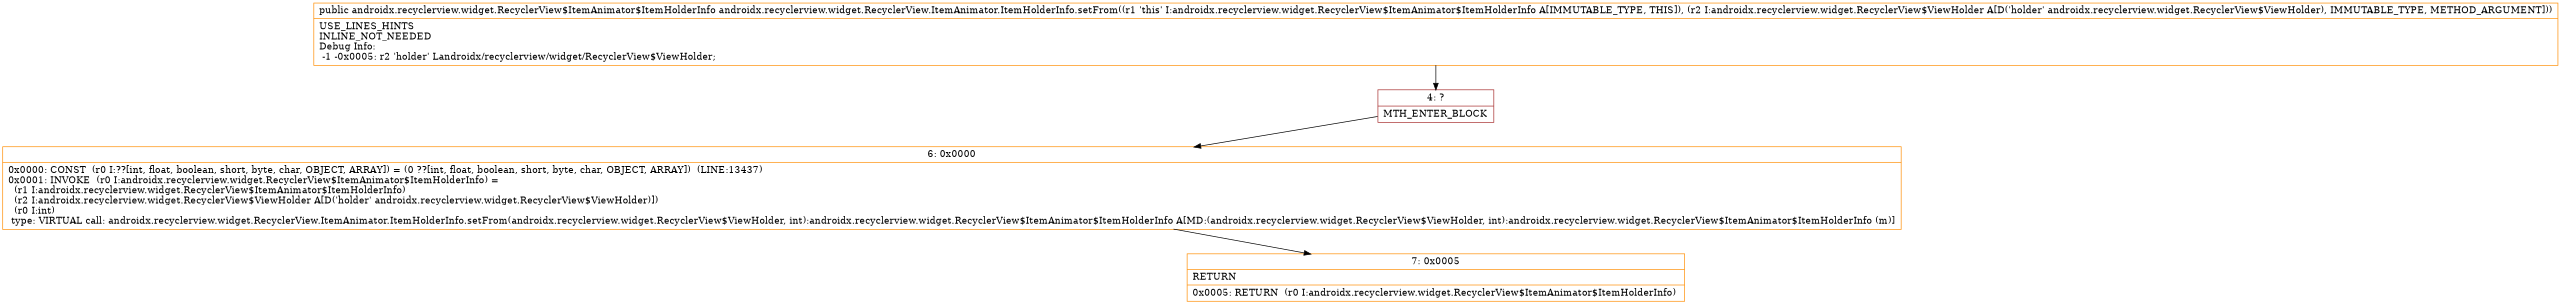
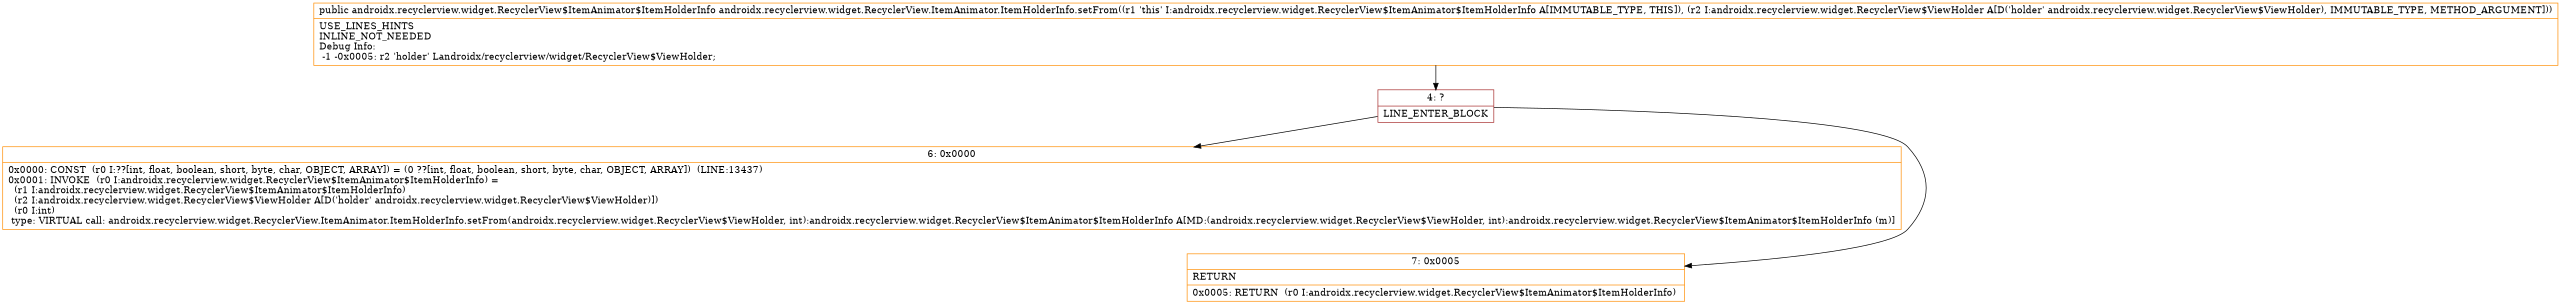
(1436, 114) -> (1436, 114)
(1239, 241) -> (1858, 130)
